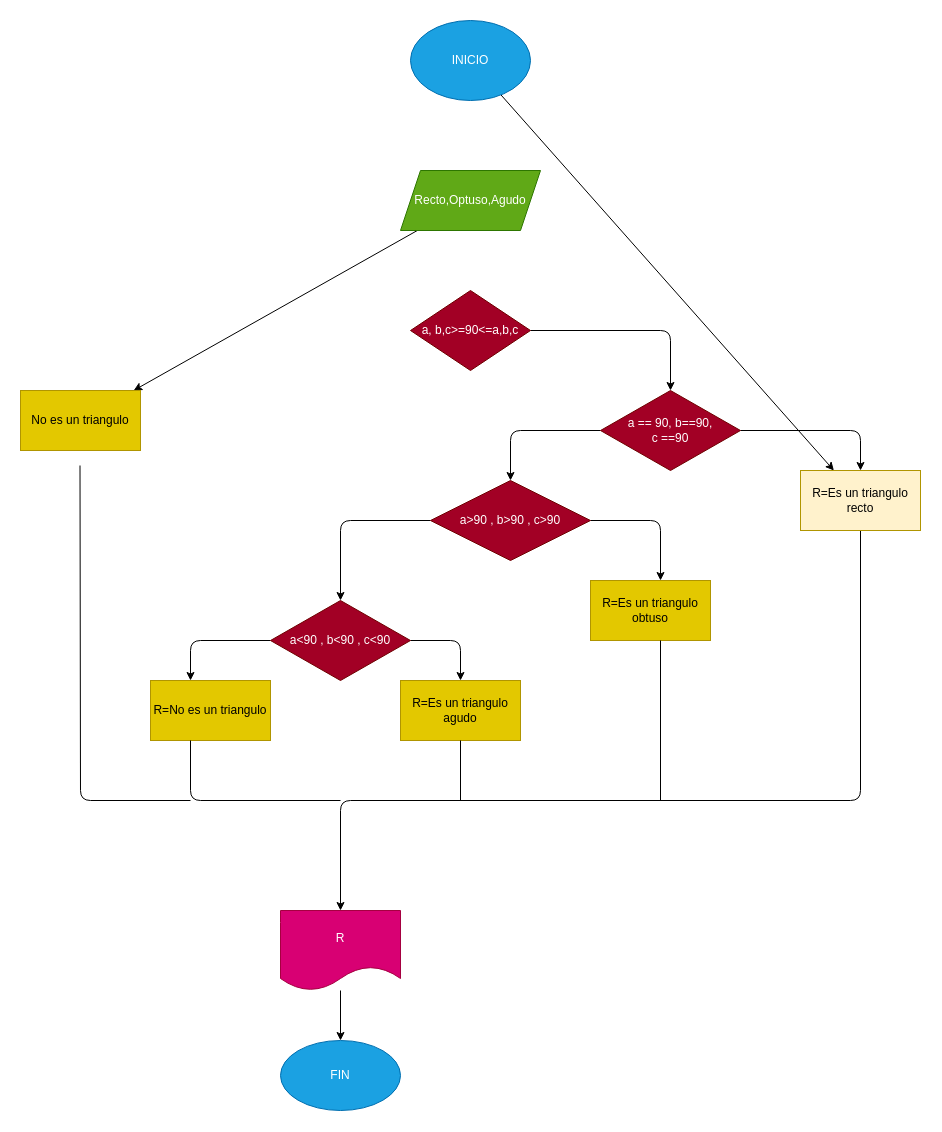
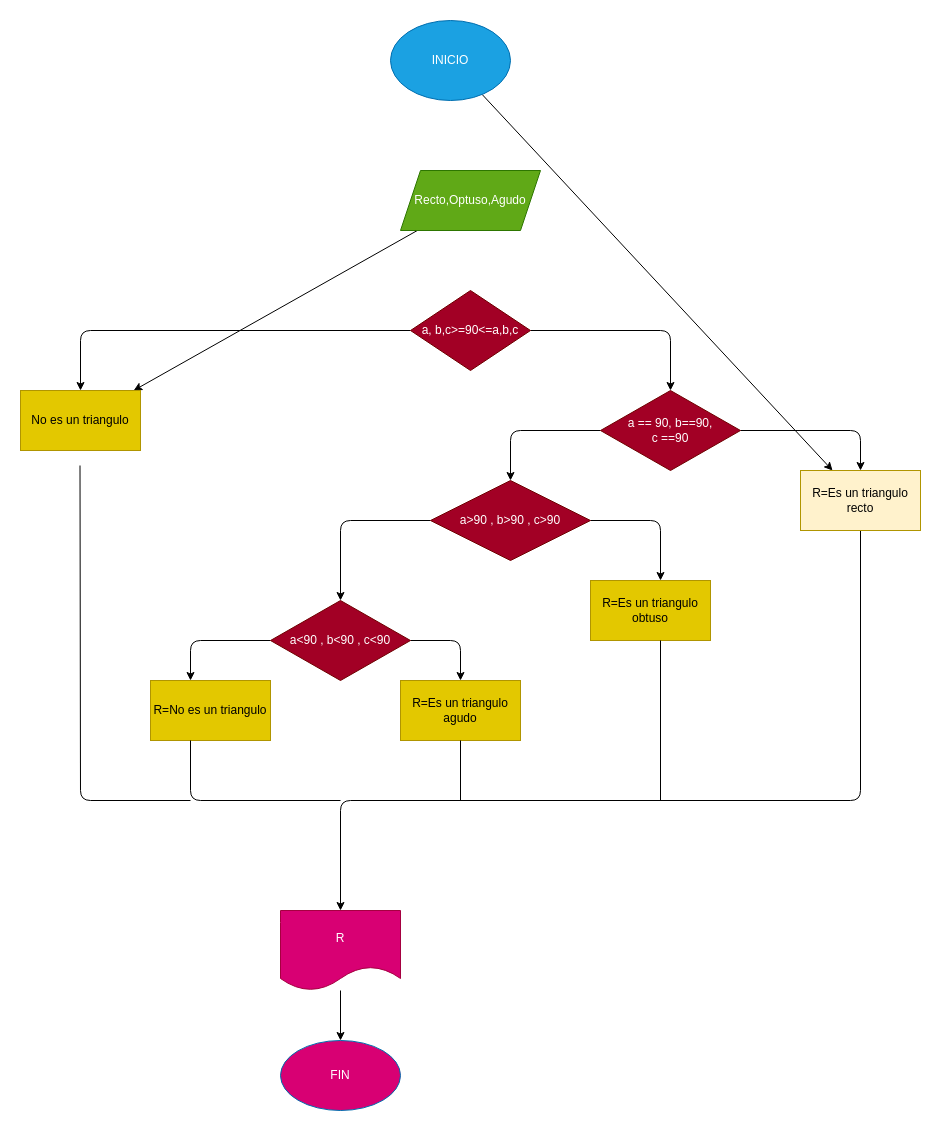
(471, 61) -> (451, 61)
none -> (225, 331)
(341, 1076) -> (341, 1076)
